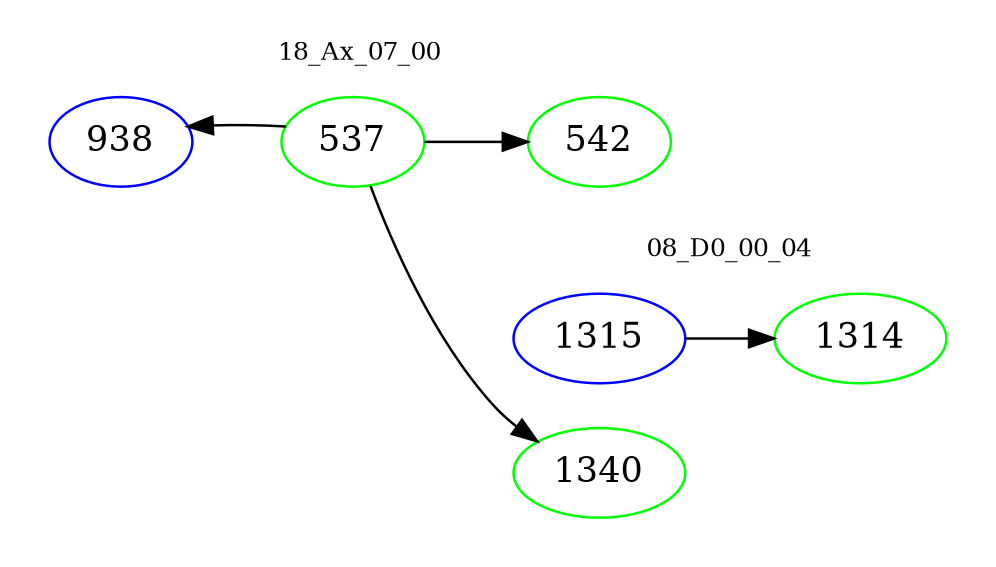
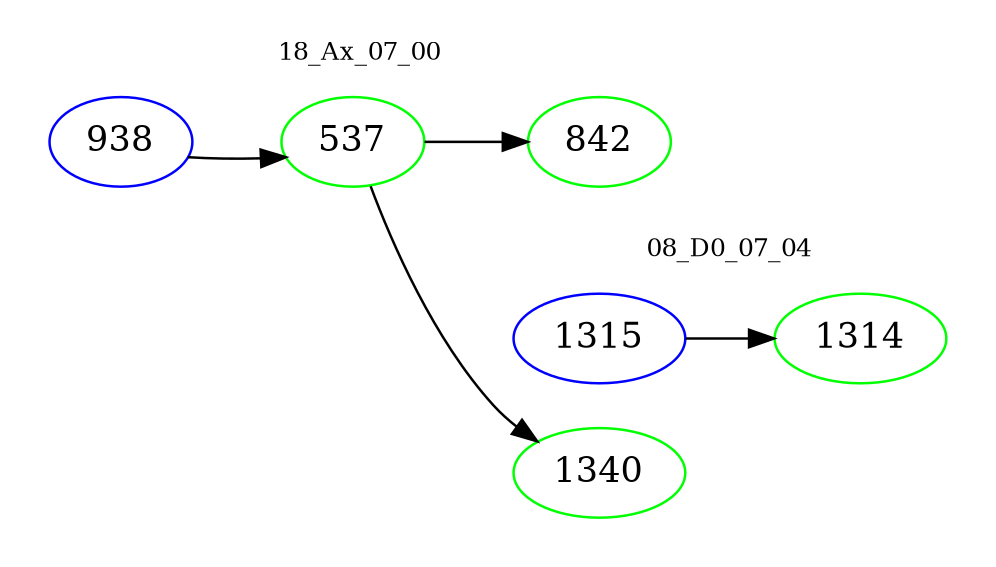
(250, 125) -> (224, 159)
(599, 142) -> (599, 142)
(730, 250) -> (730, 250)
